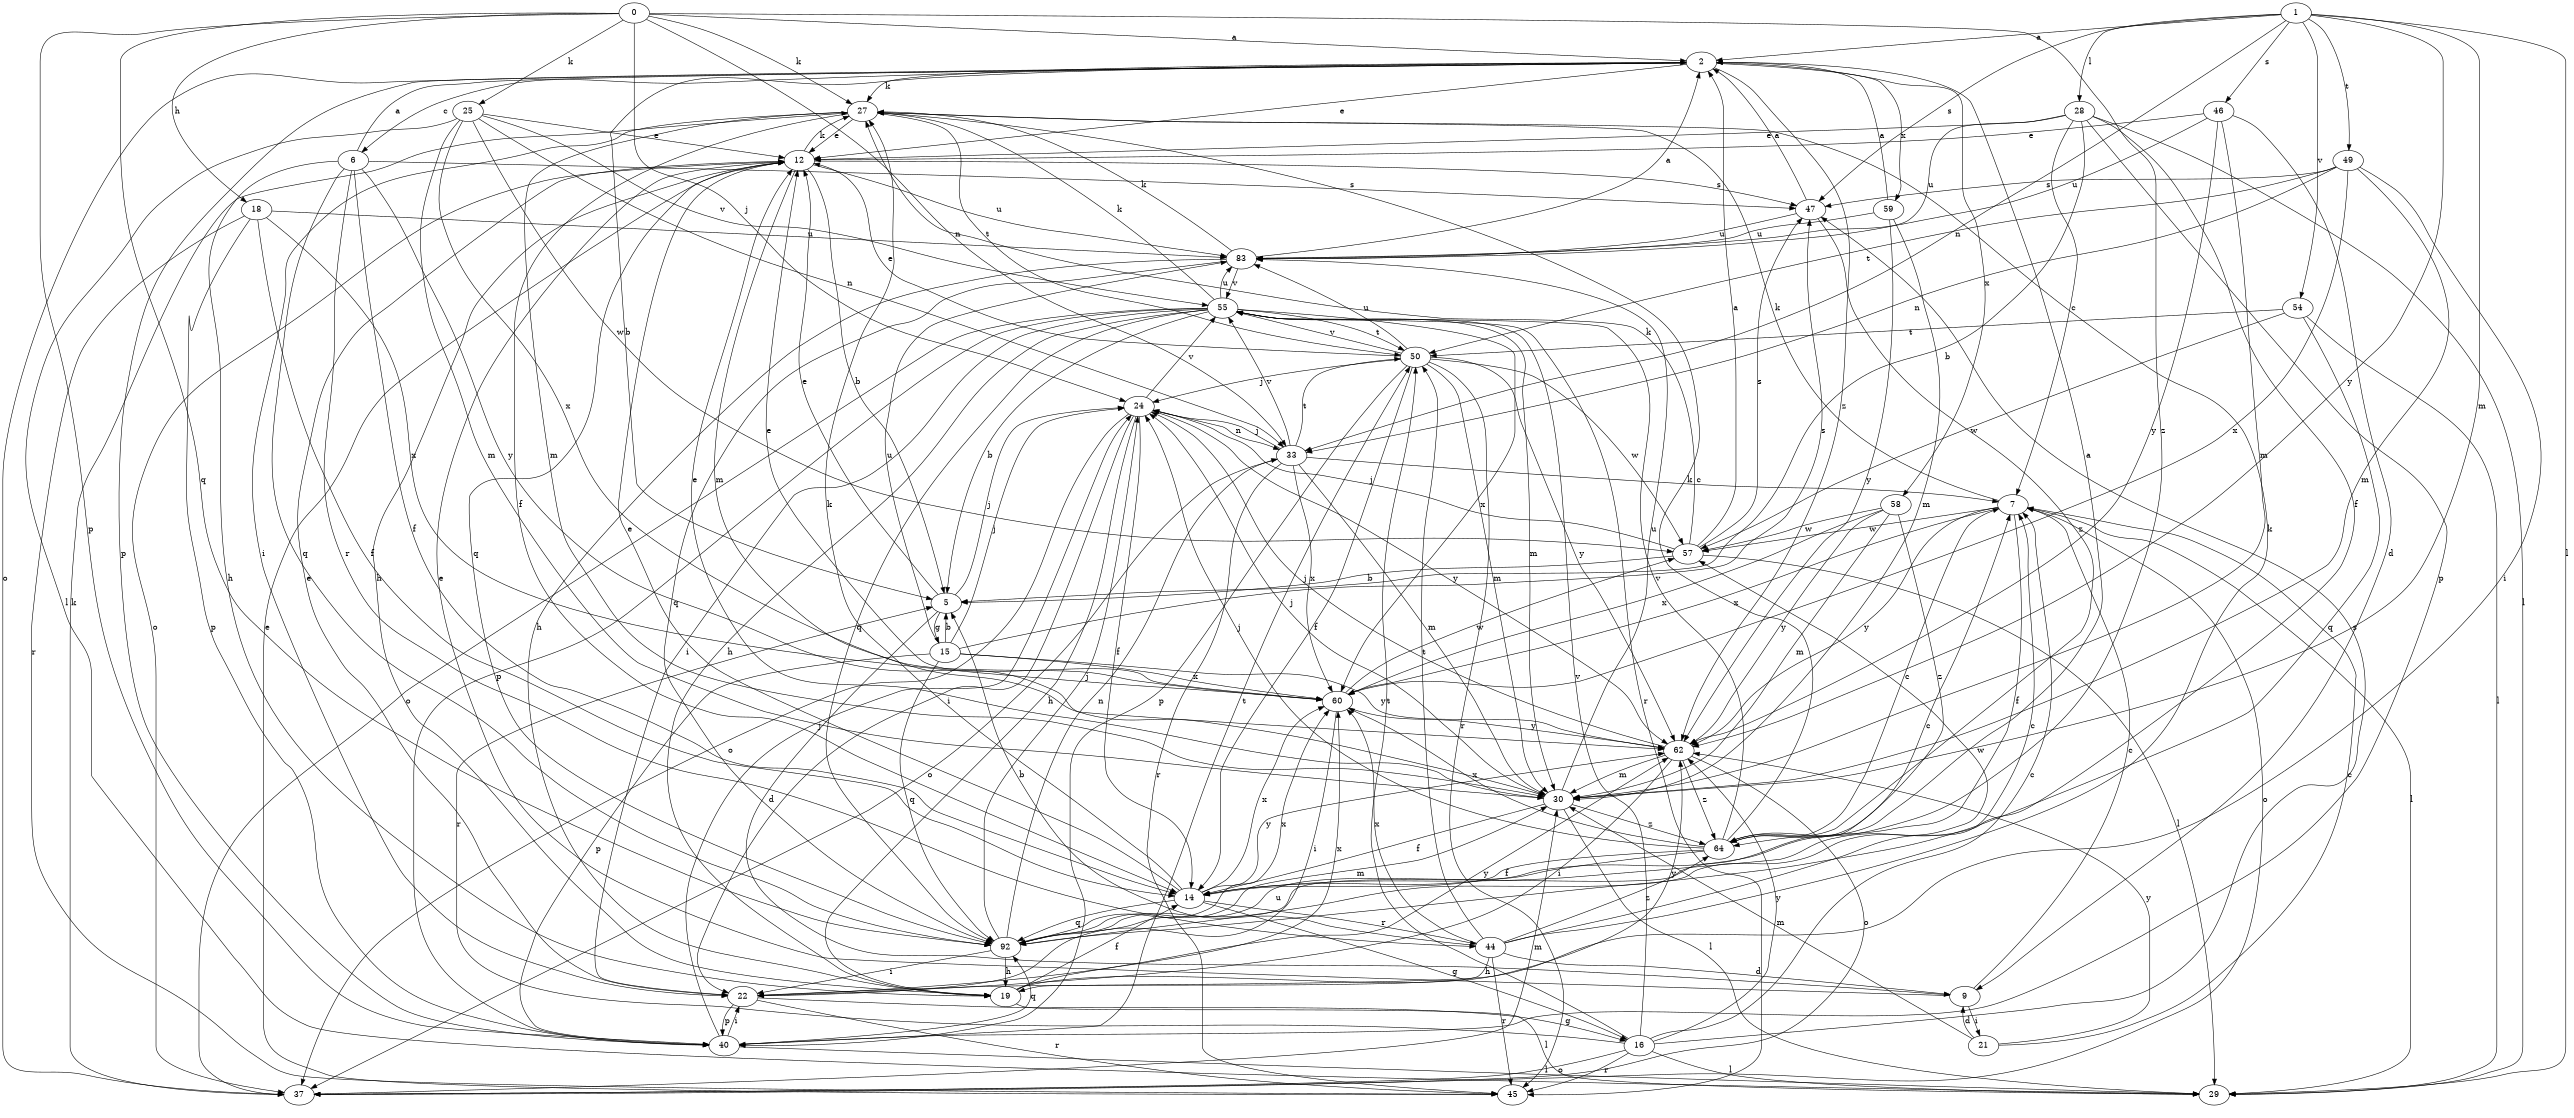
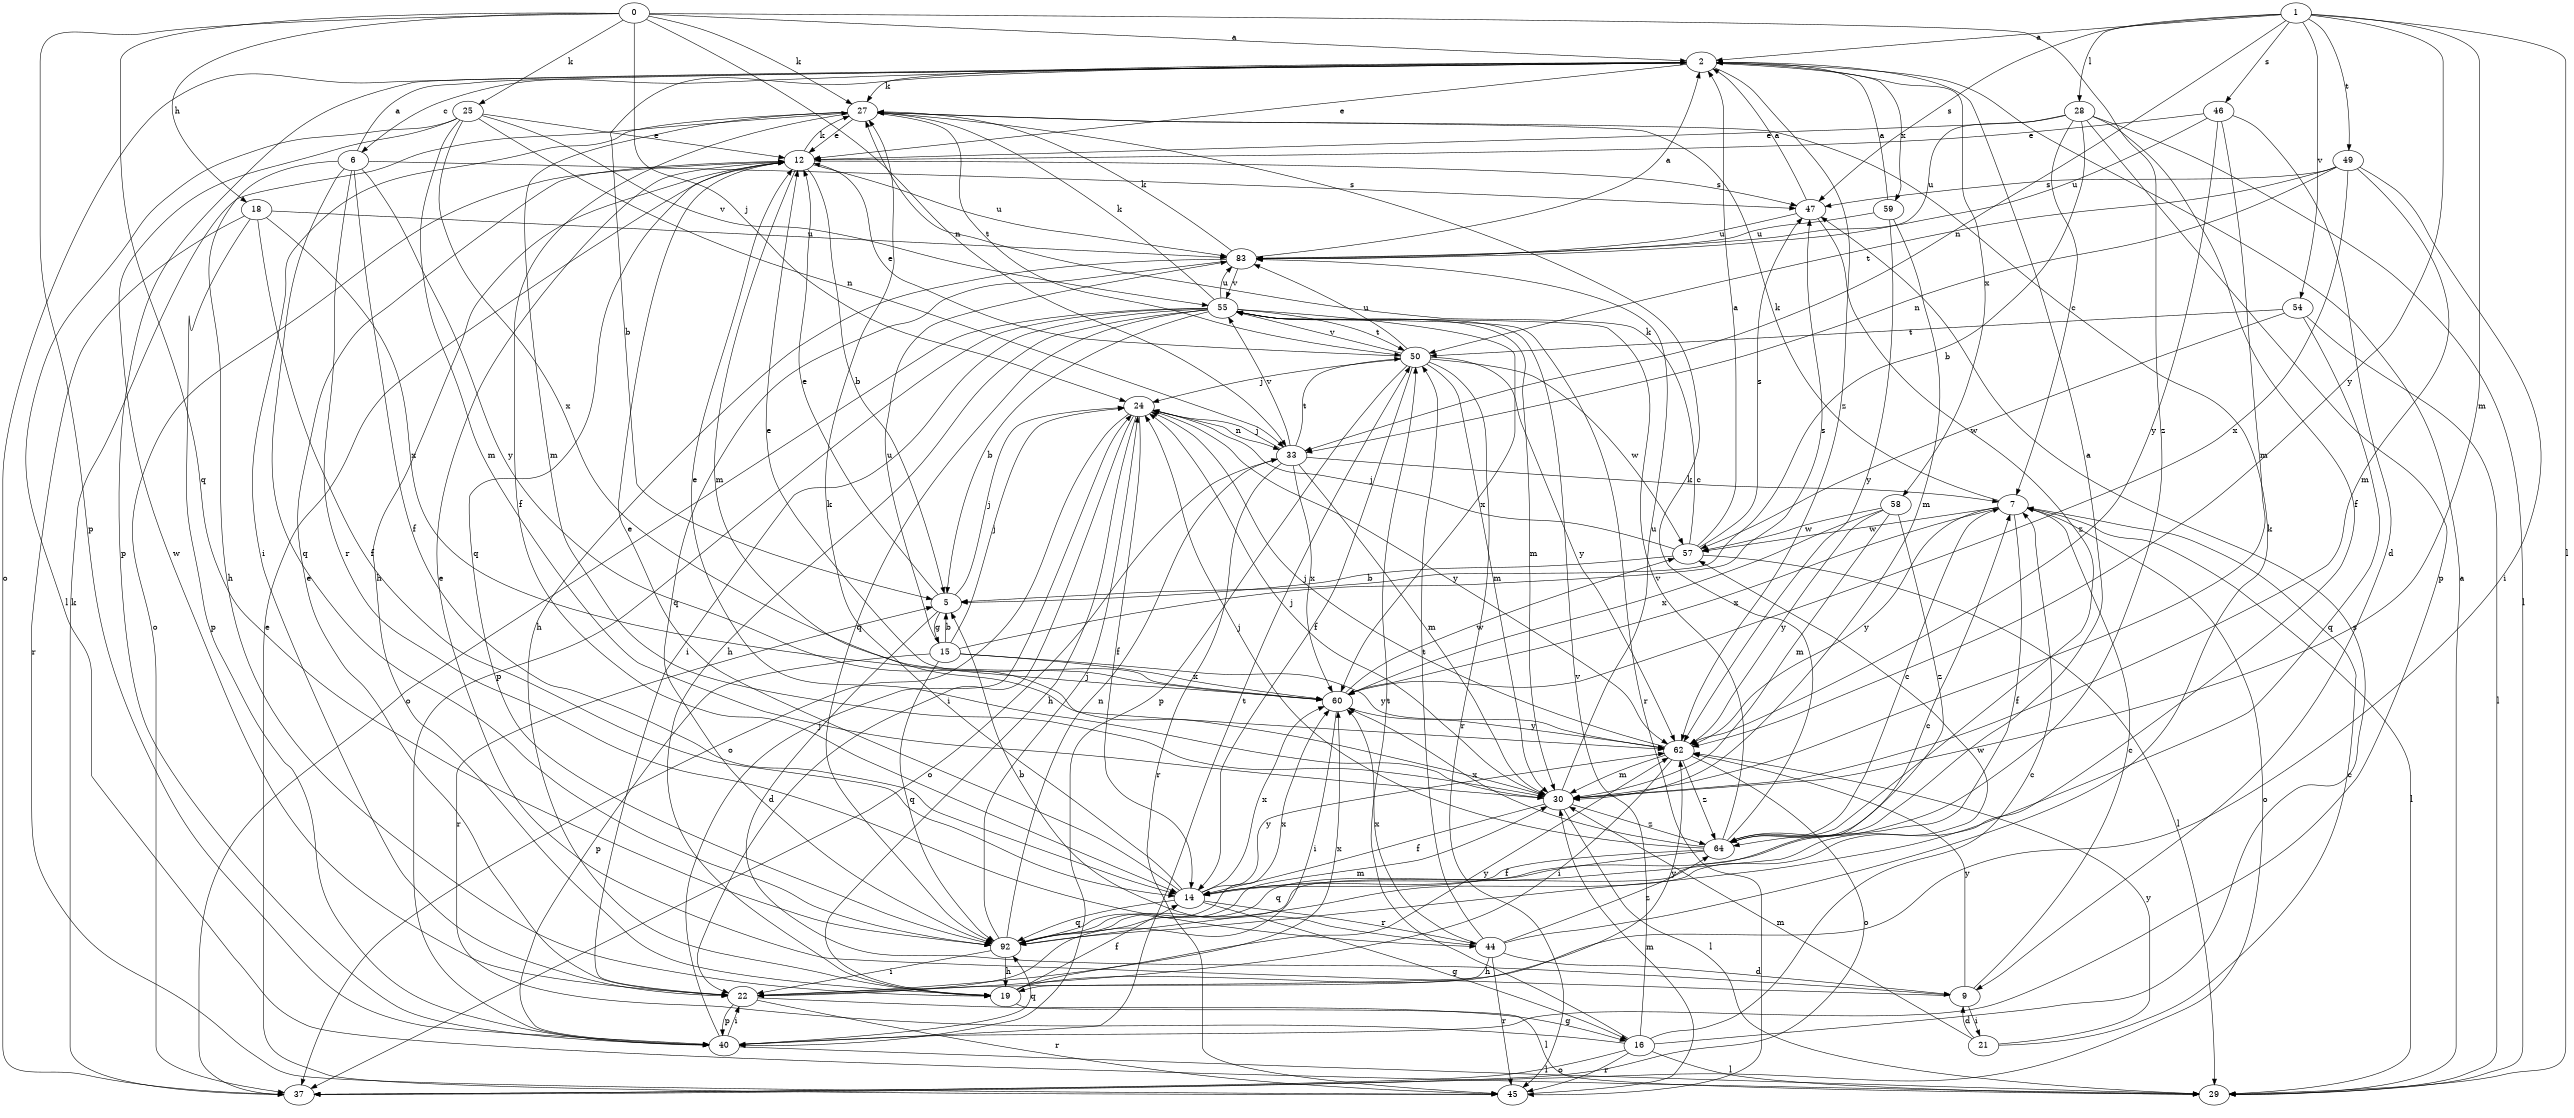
(1177, 361) -> none
none -> (2434, 444)
(988, 516) -> (189, 605)
(1896, 838) -> none
(1279, 898) -> (1279, 898)
(1774, 931) -> (1897, 814)
(985, 1072) -> (1684, 1002)
